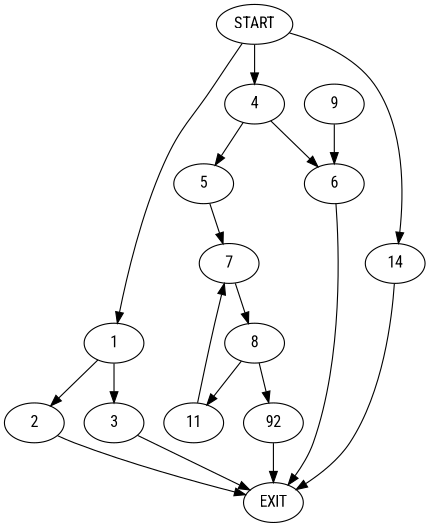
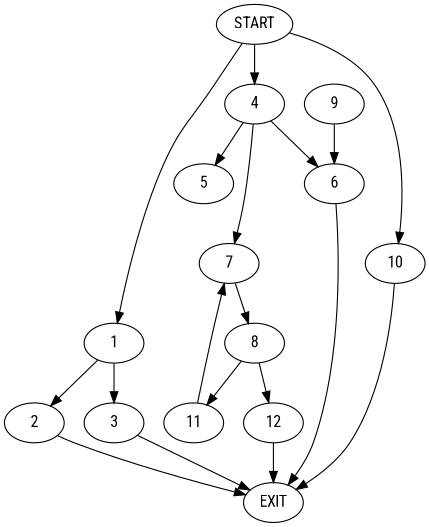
(215, 218) -> (247, 179)
(395, 263) -> (395, 263)
(273, 423) -> (273, 423)
